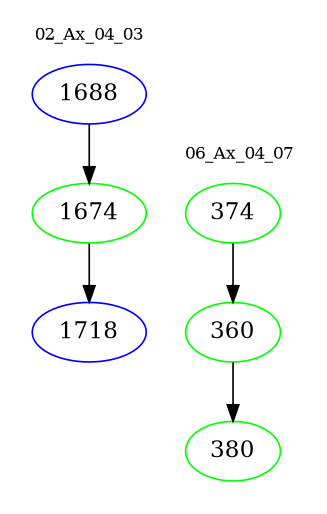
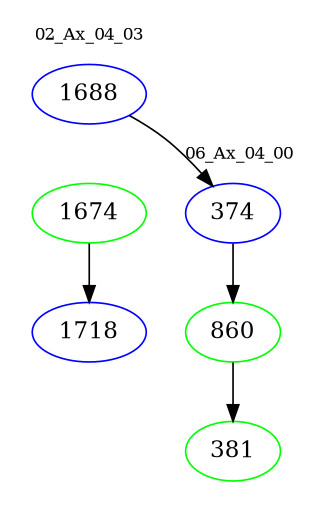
(89, 146) -> (182, 154)
(240, 155) -> (240, 155)
(233, 213) -> (233, 213)
(233, 332) -> (233, 332)
(233, 451) -> (233, 451)
